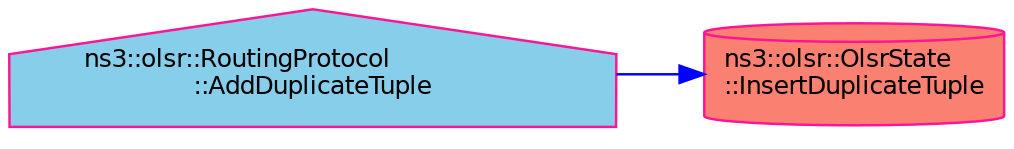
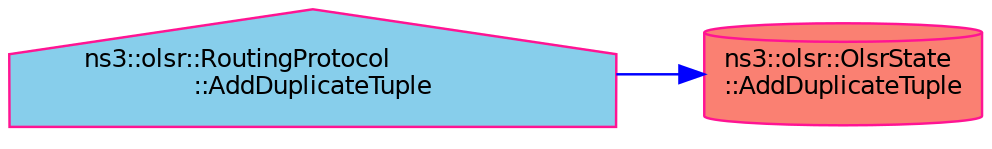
(854, 74) -> (843, 74)
